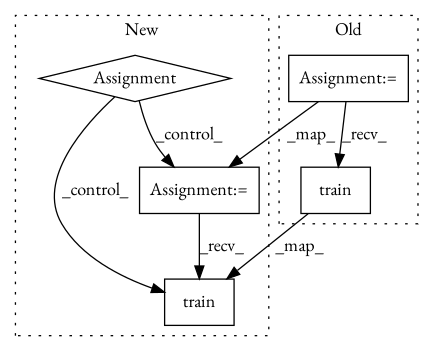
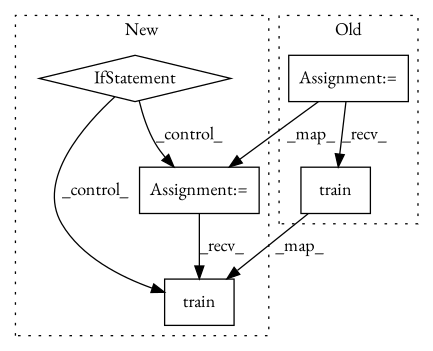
(135, 78) -> (135, 78)
